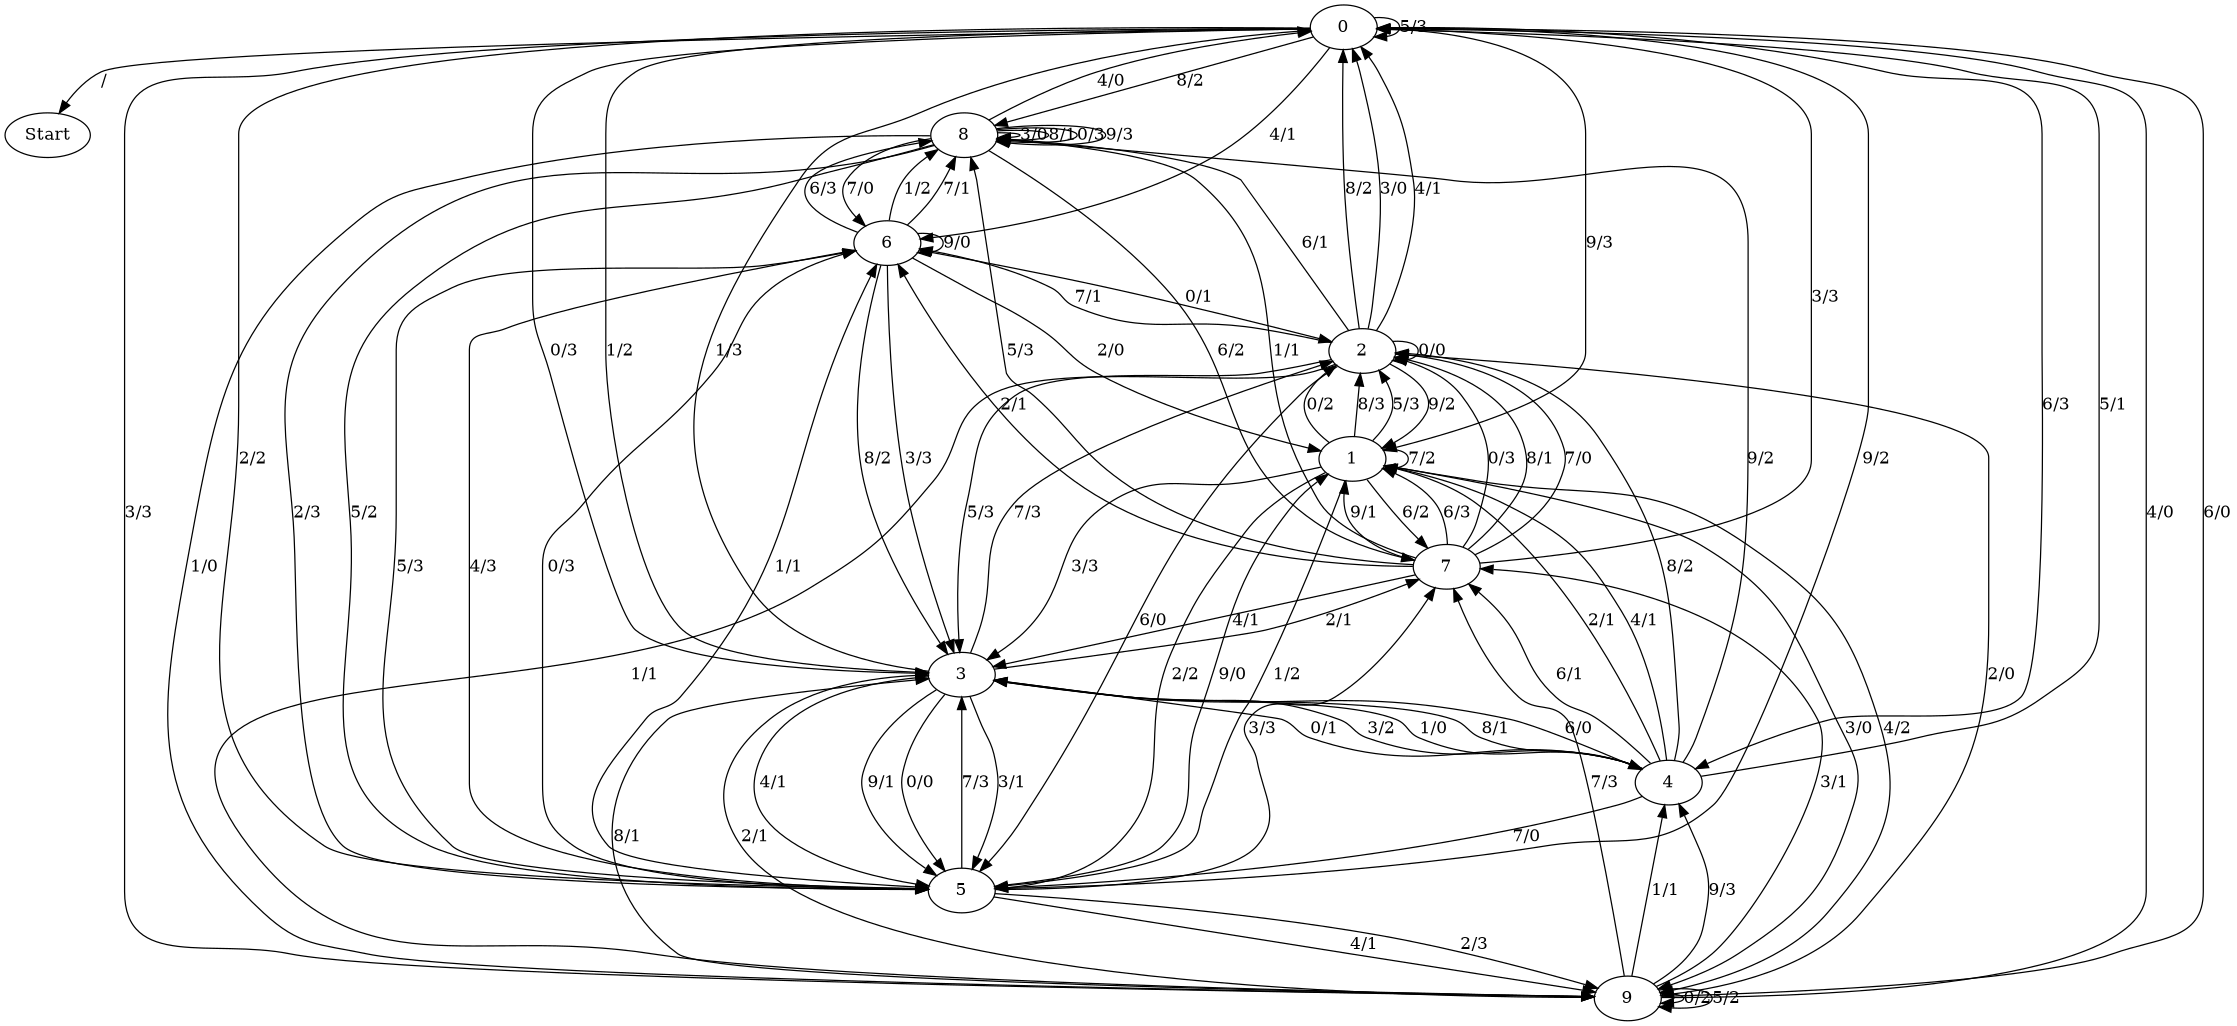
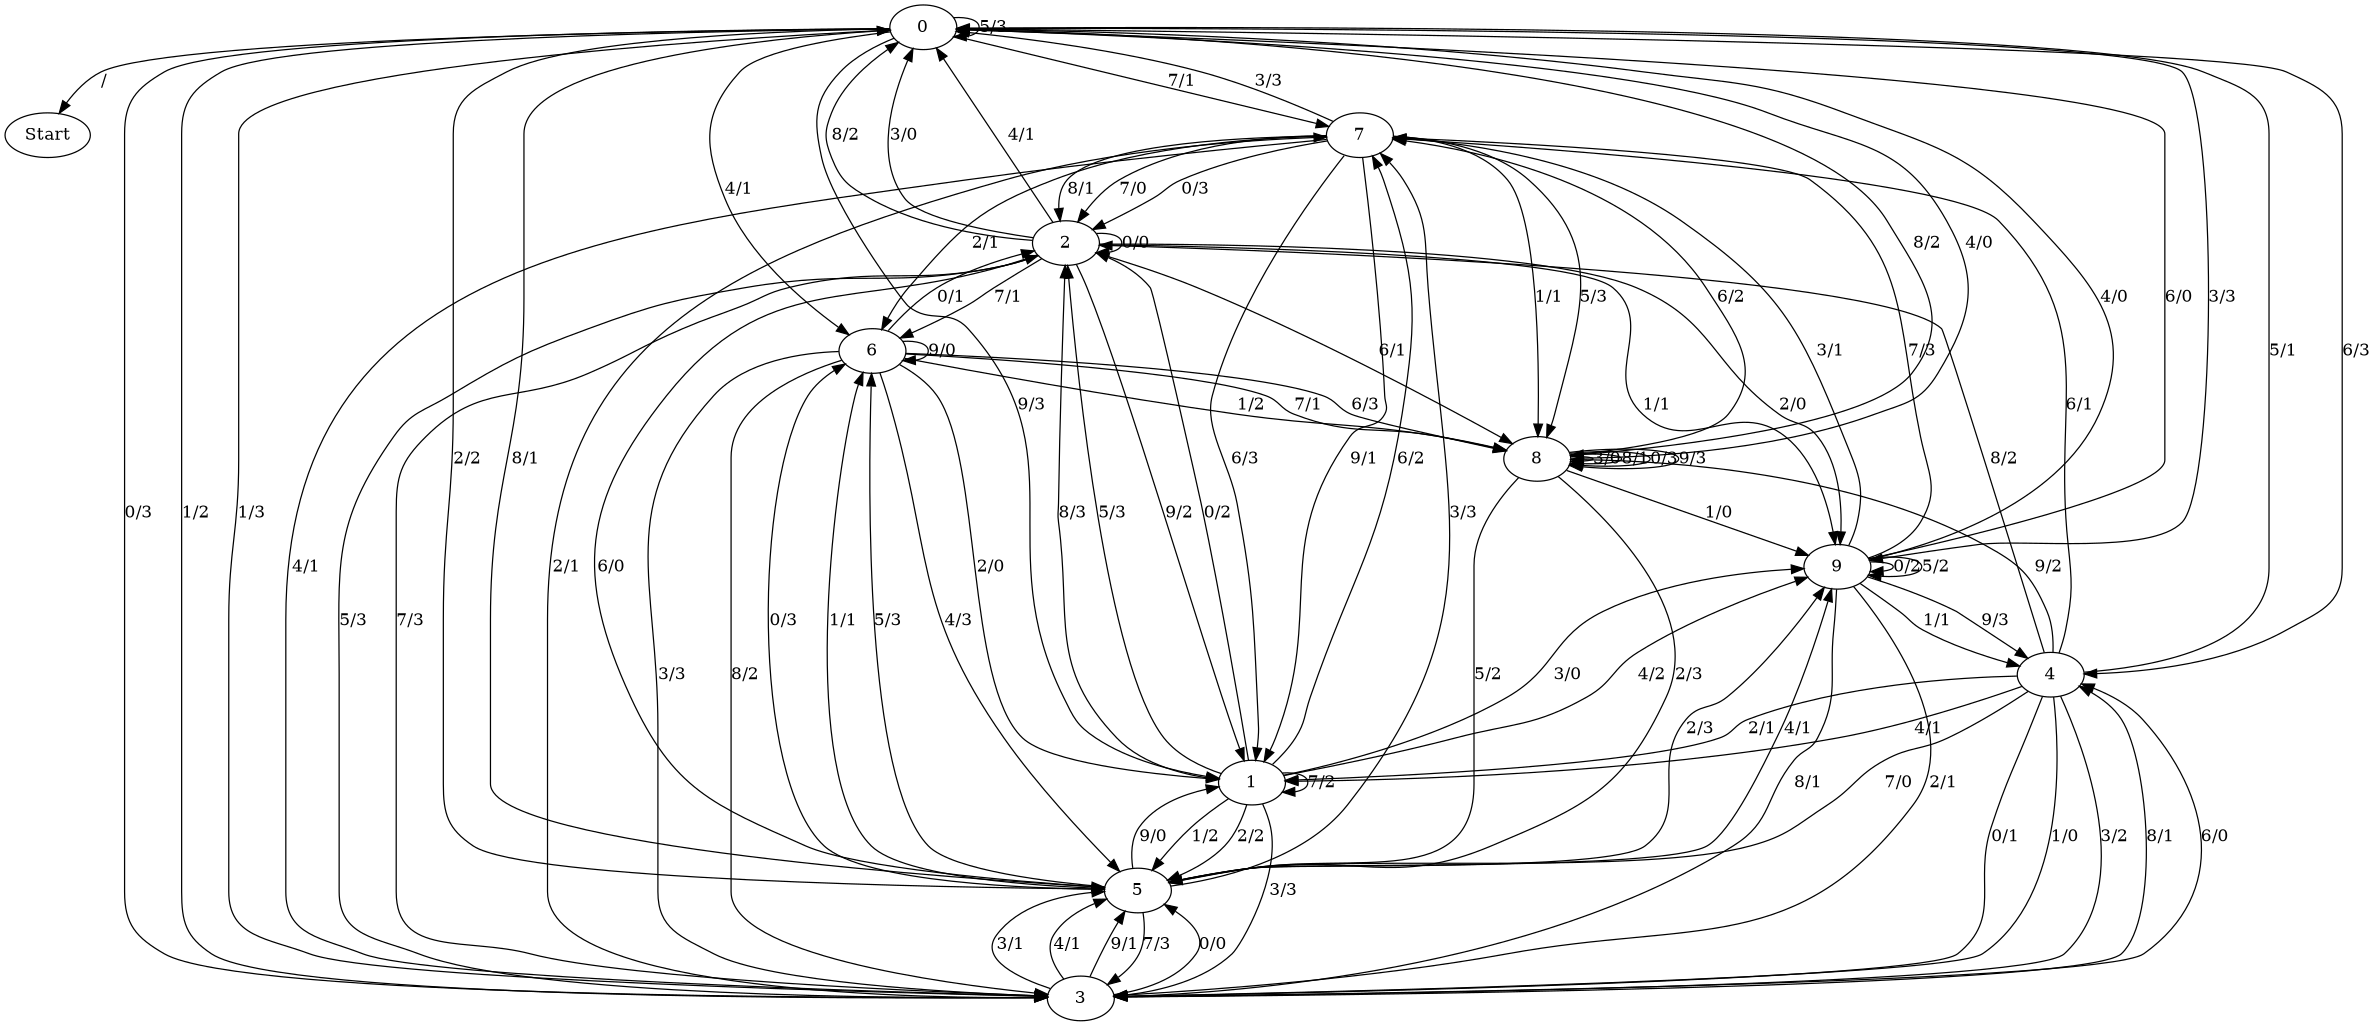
none -> (1135, 80)
(851, 175) -> none
(1876, 459) -> (526, 459)
